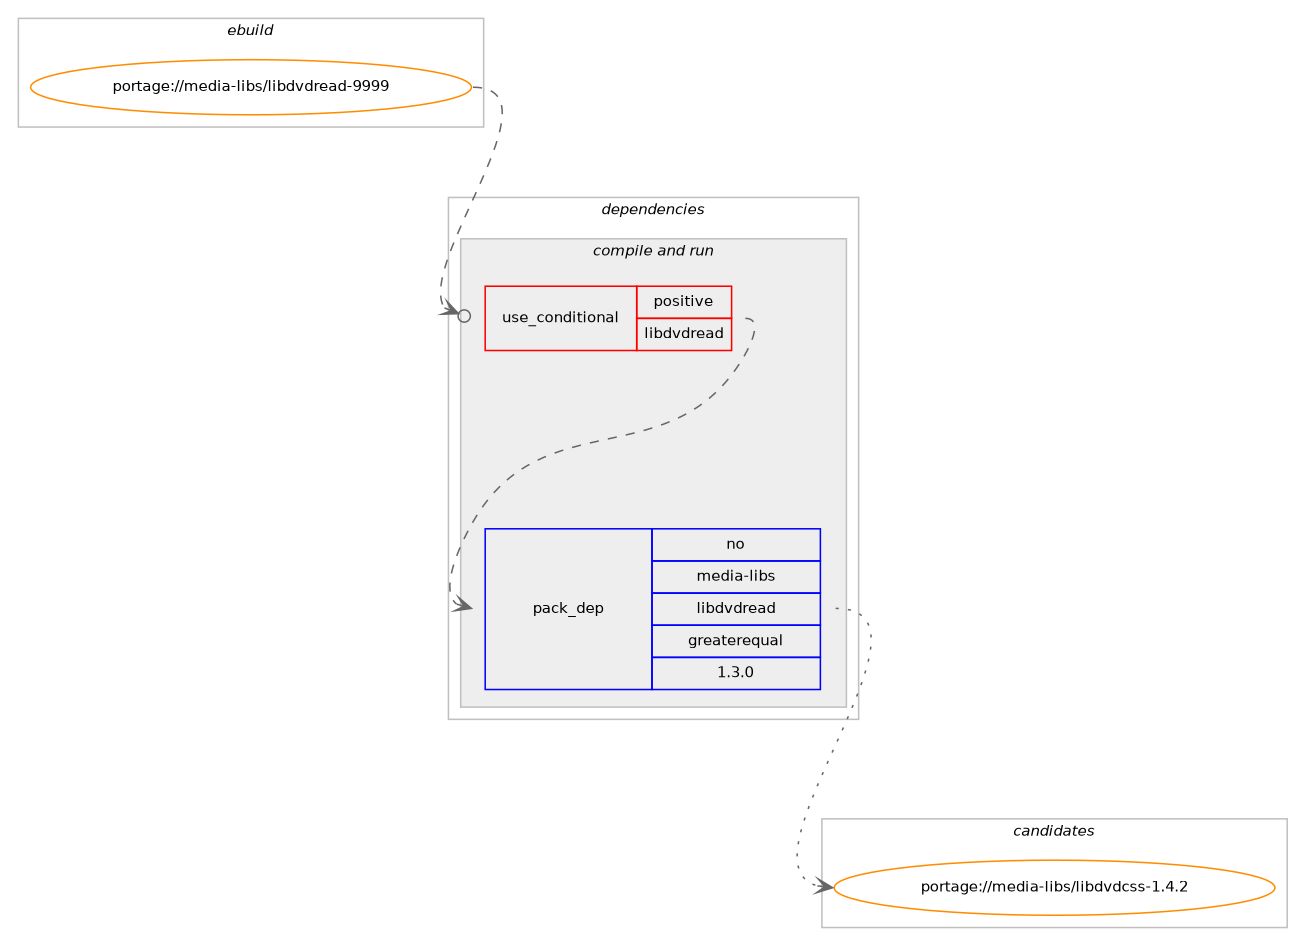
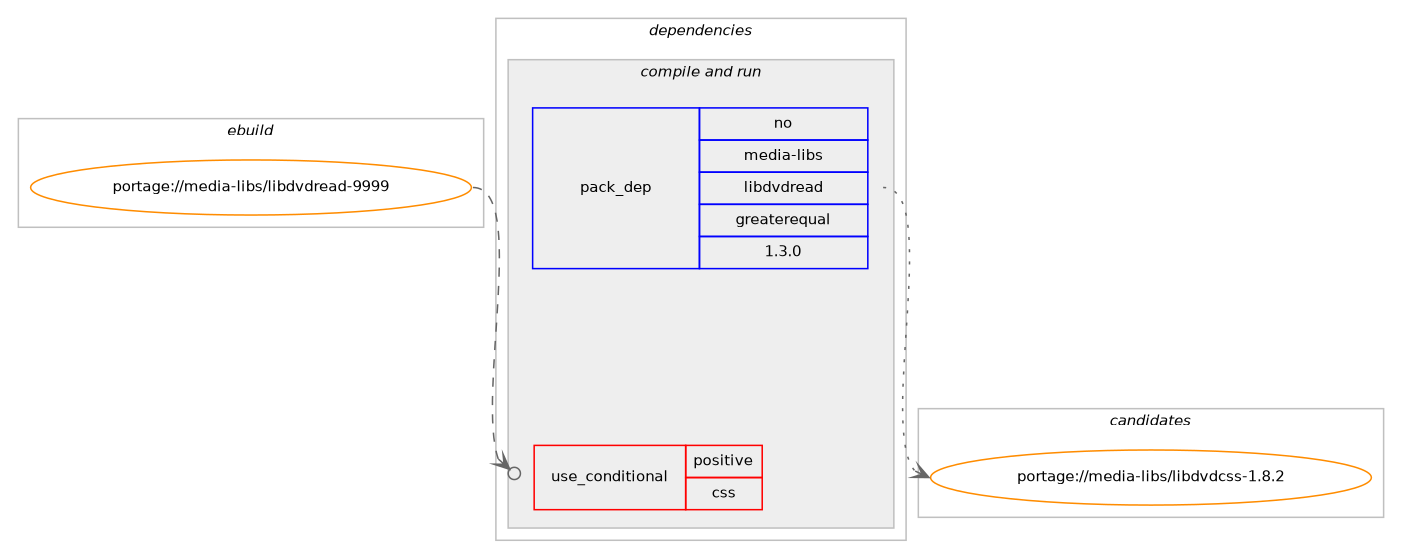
(684, 334) -> (724, 493)
(587, 444) -> none
(1055, 888) -> (1151, 478)
